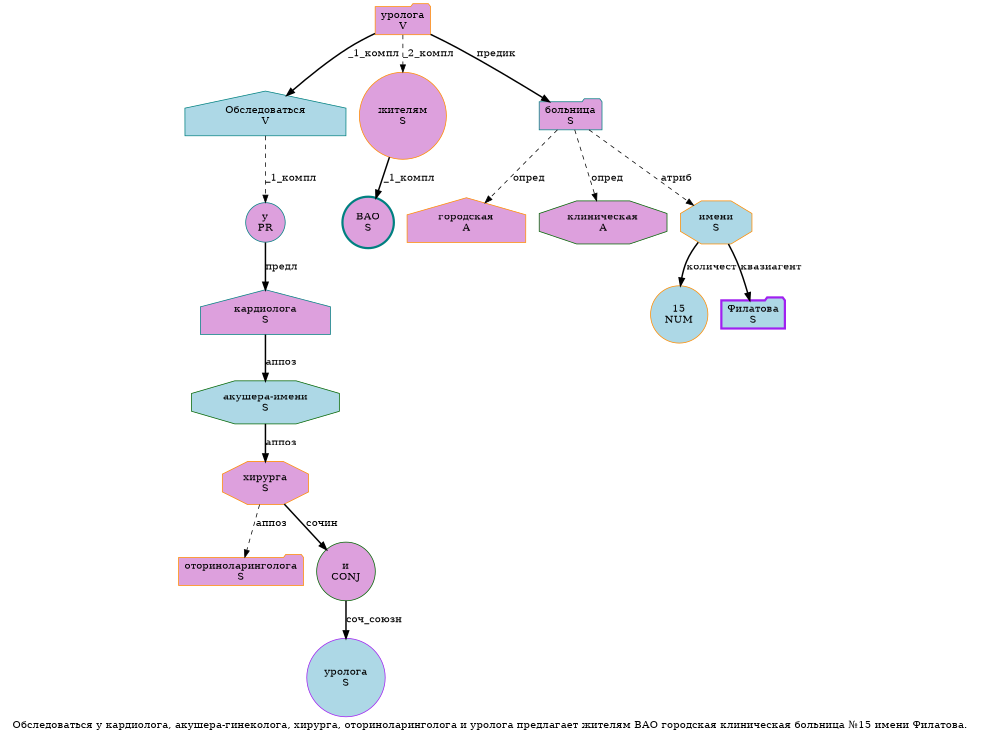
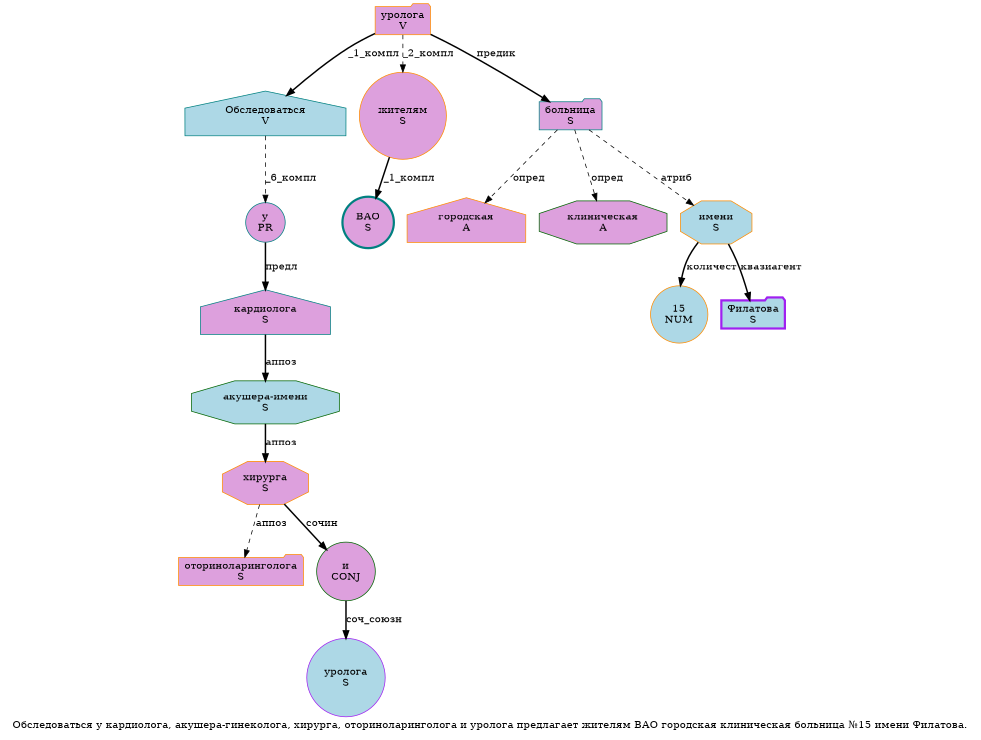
(291, 178) -> (291, 178)
